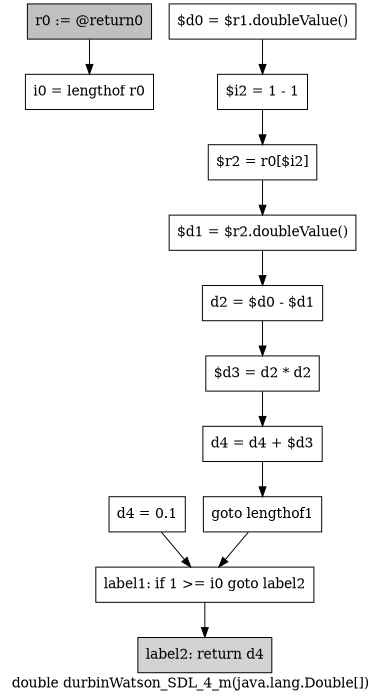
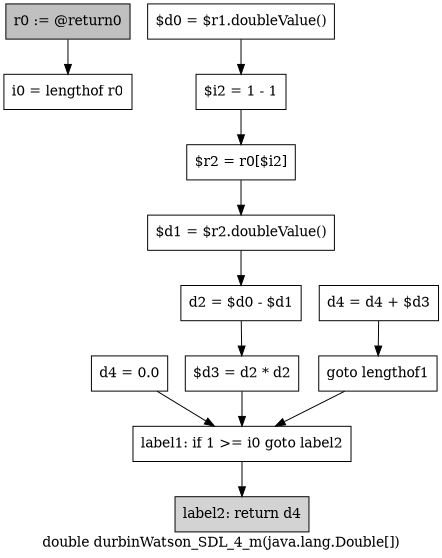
(263, 404) -> (242, 404)
(147, 514) -> (130, 374)
